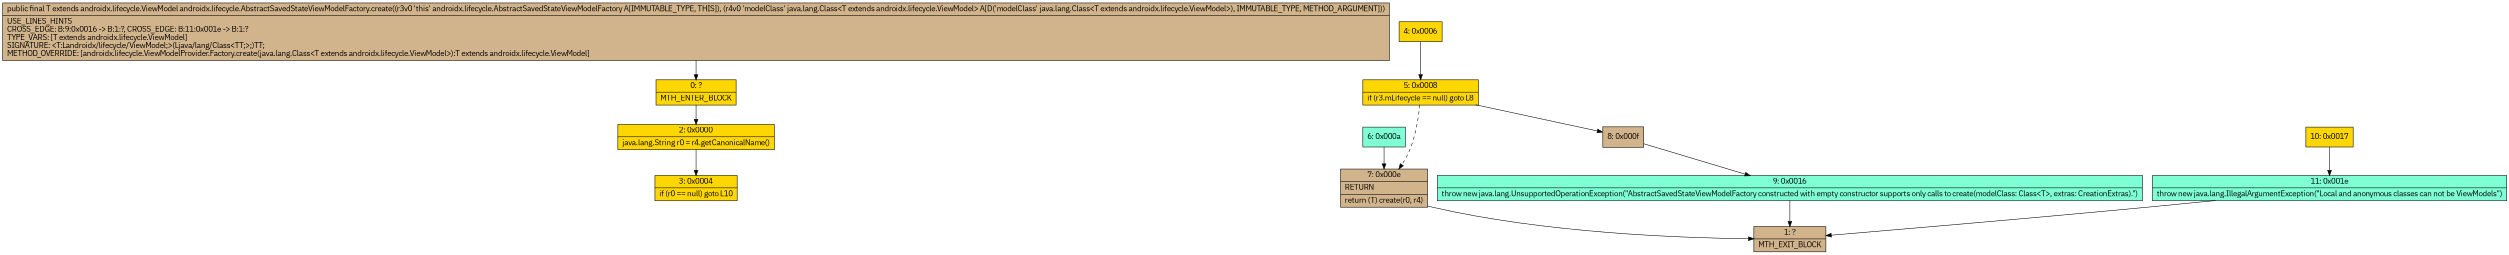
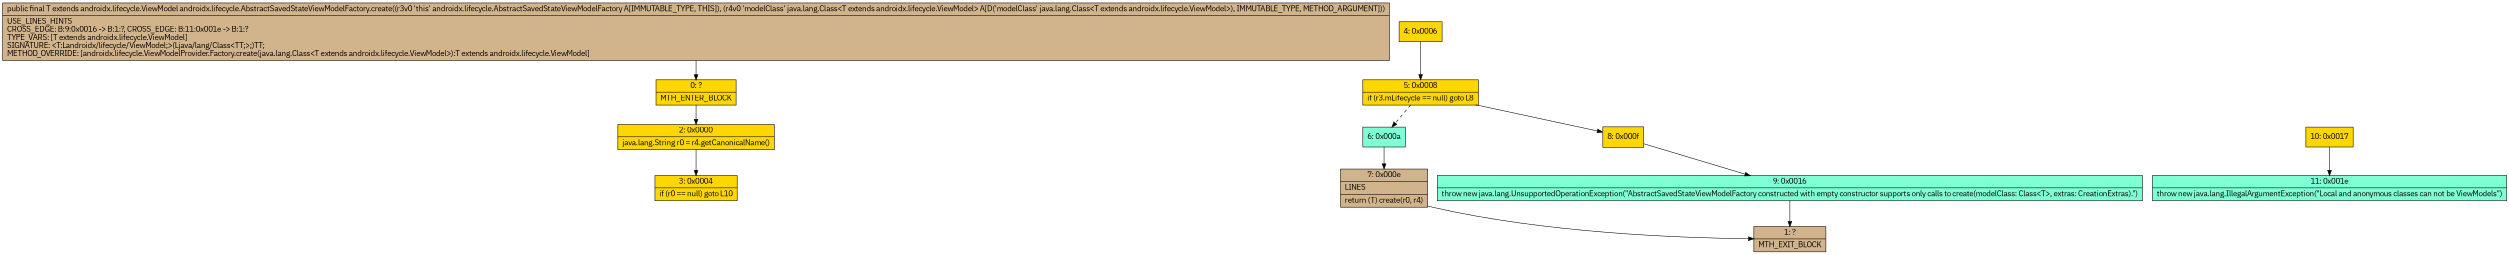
(1414, 136) -> (1403, 114)
(1623, 137) -> (1623, 137)
(1360, 188) -> (1355, 188)
(2024, 219) -> none
